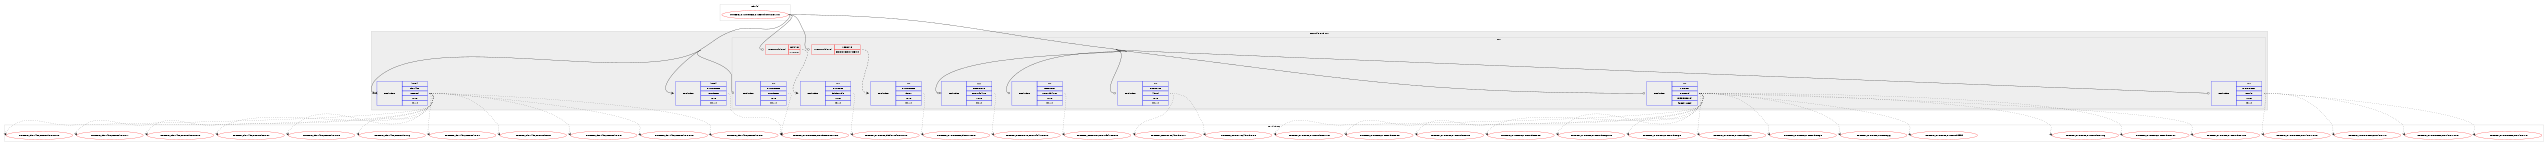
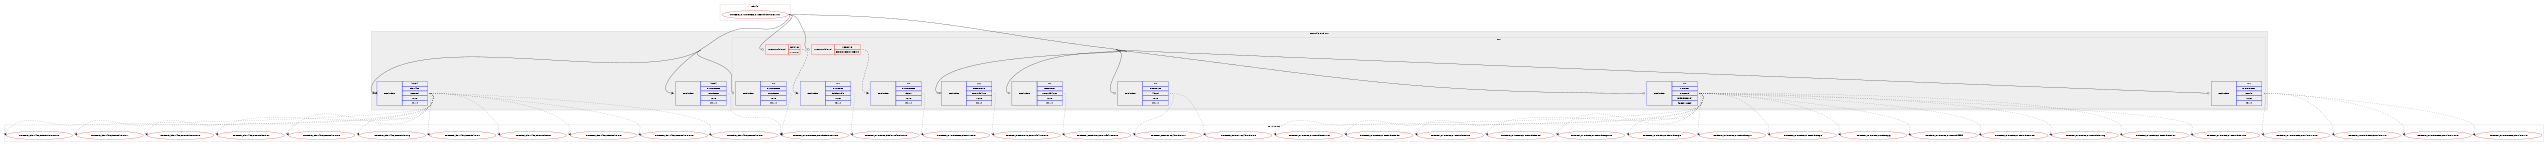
none -> (2015, 135)
